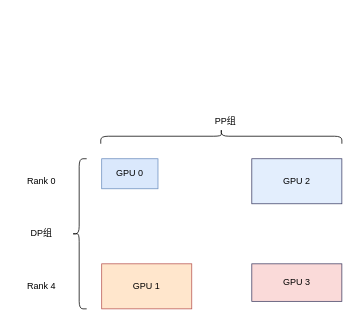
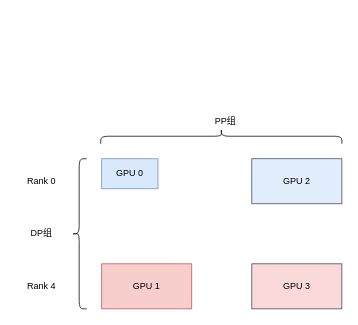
(297, 282) -> (297, 286)
(147, 286) -> (147, 286)
